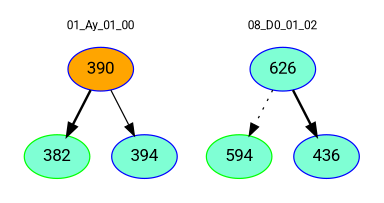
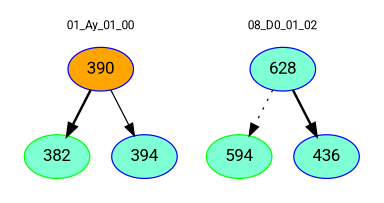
(283, 69) -> (283, 69)
